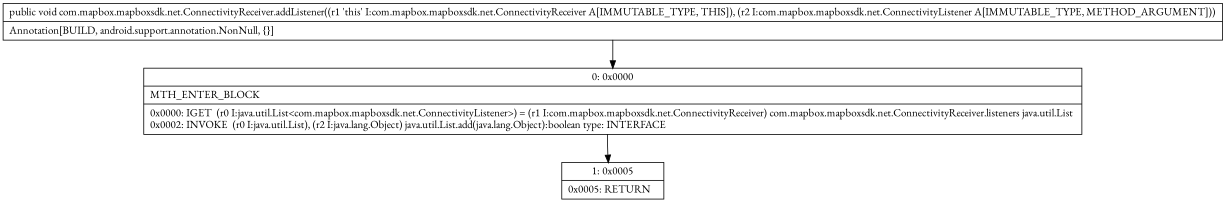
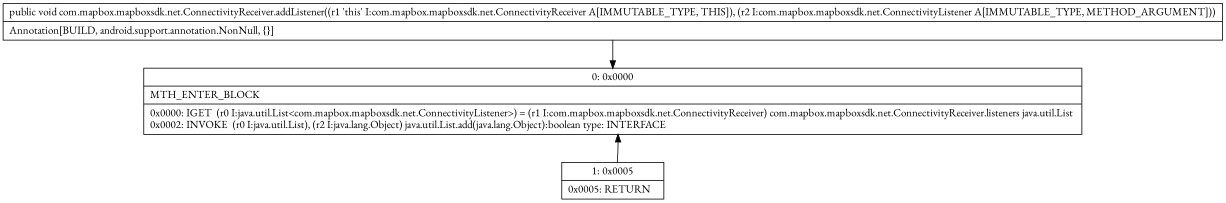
(608, 145) -> (618, 152)
